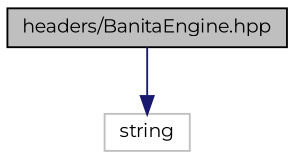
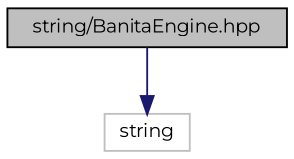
(147, 28) -> (147, 28)
